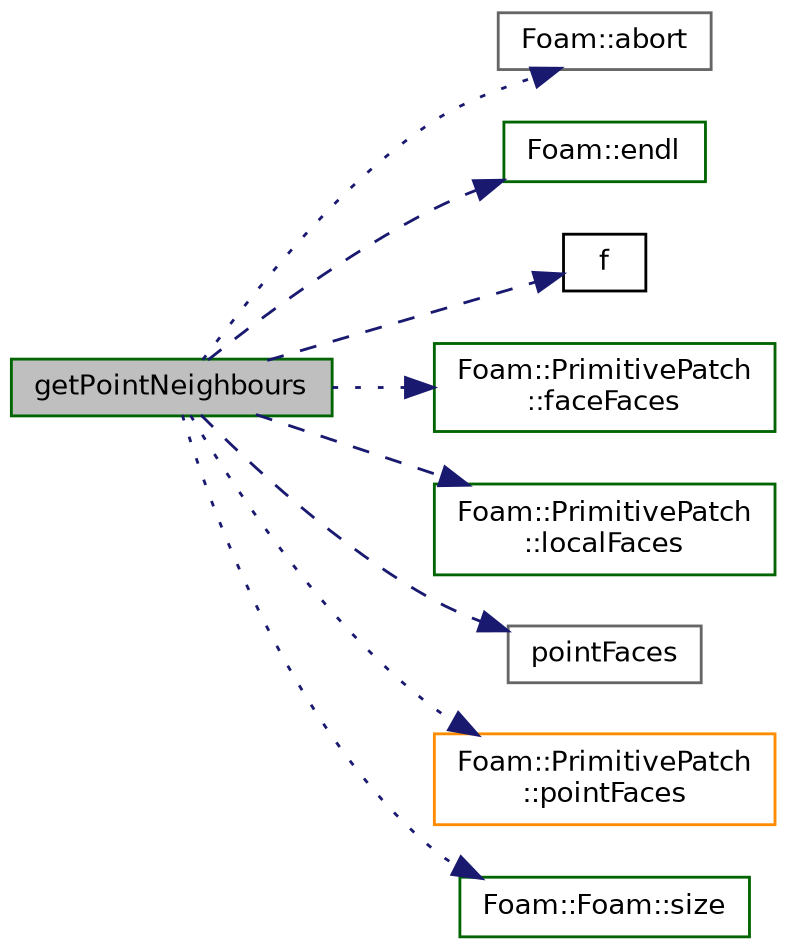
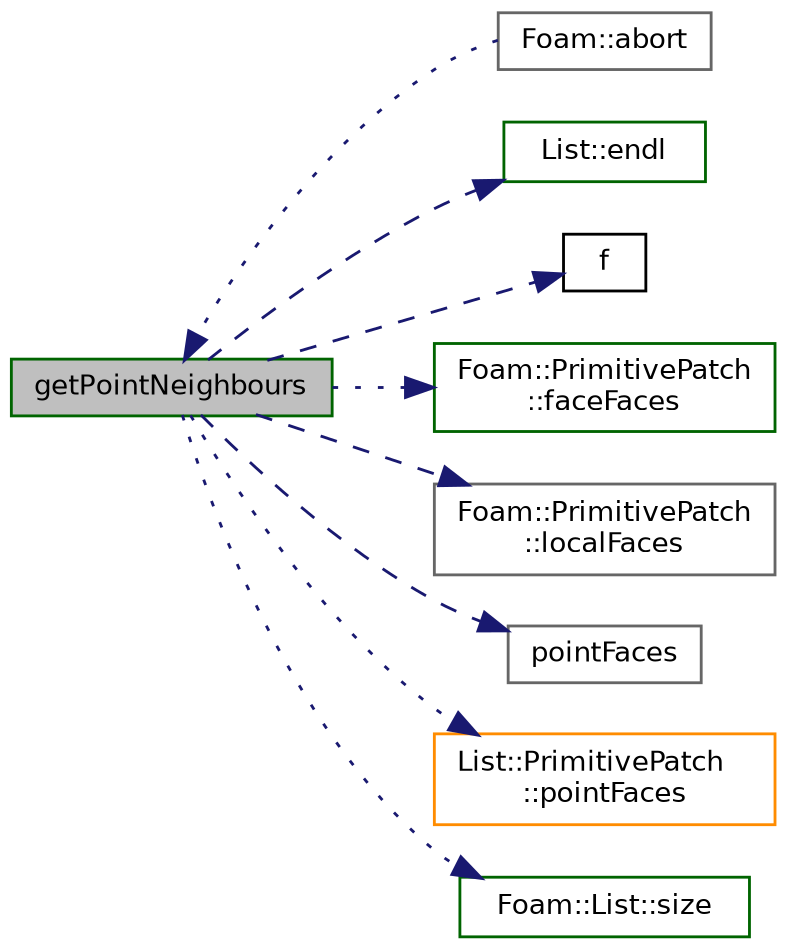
(605, 152) -> (605, 152)
(347, 192) -> (325, 163)
(605, 529) -> (605, 529)
(605, 779) -> (605, 779)
(605, 907) -> (605, 907)
